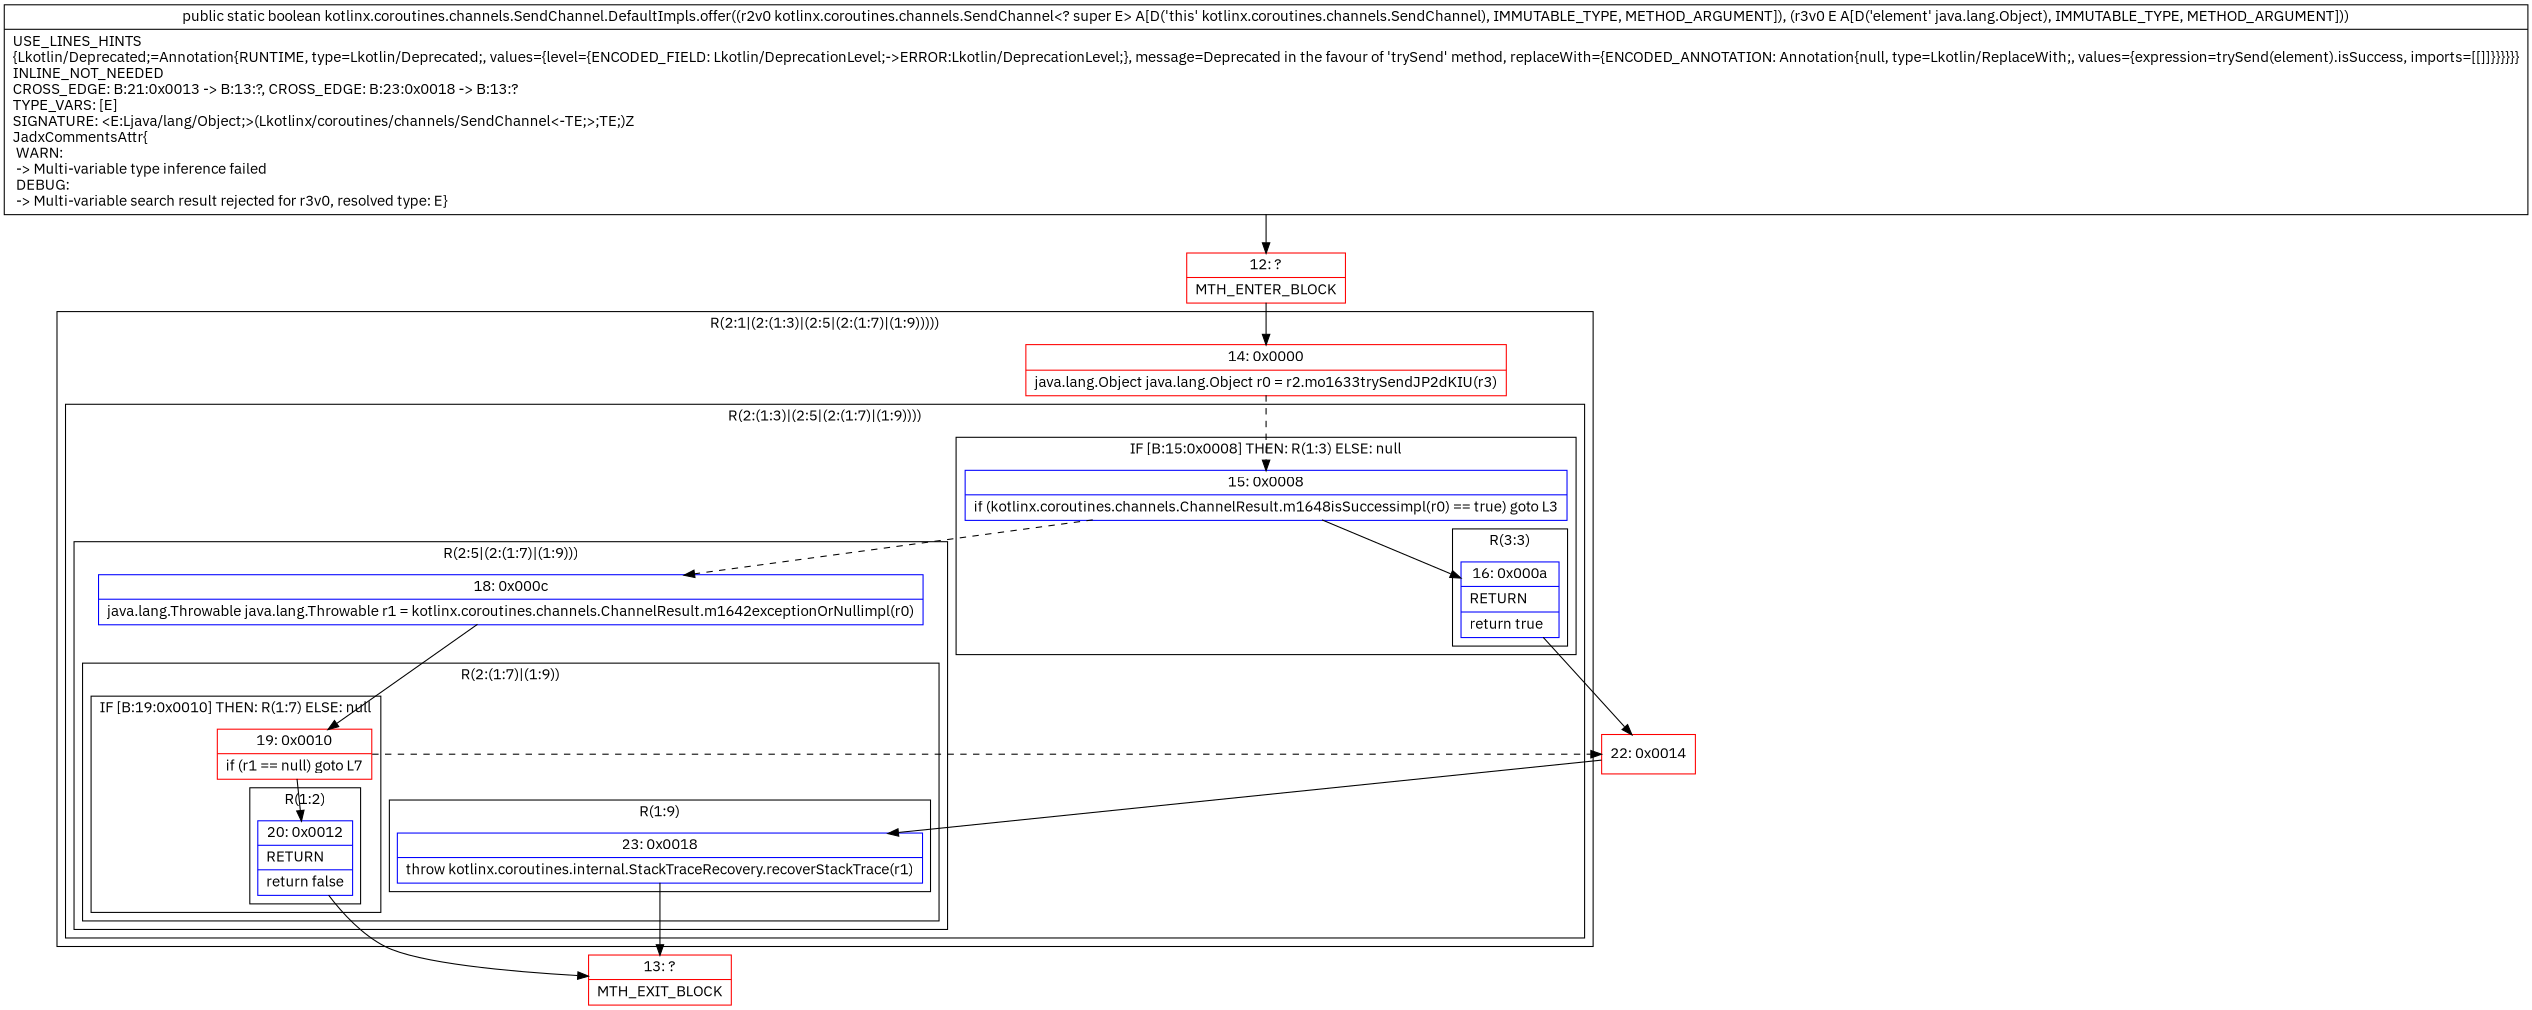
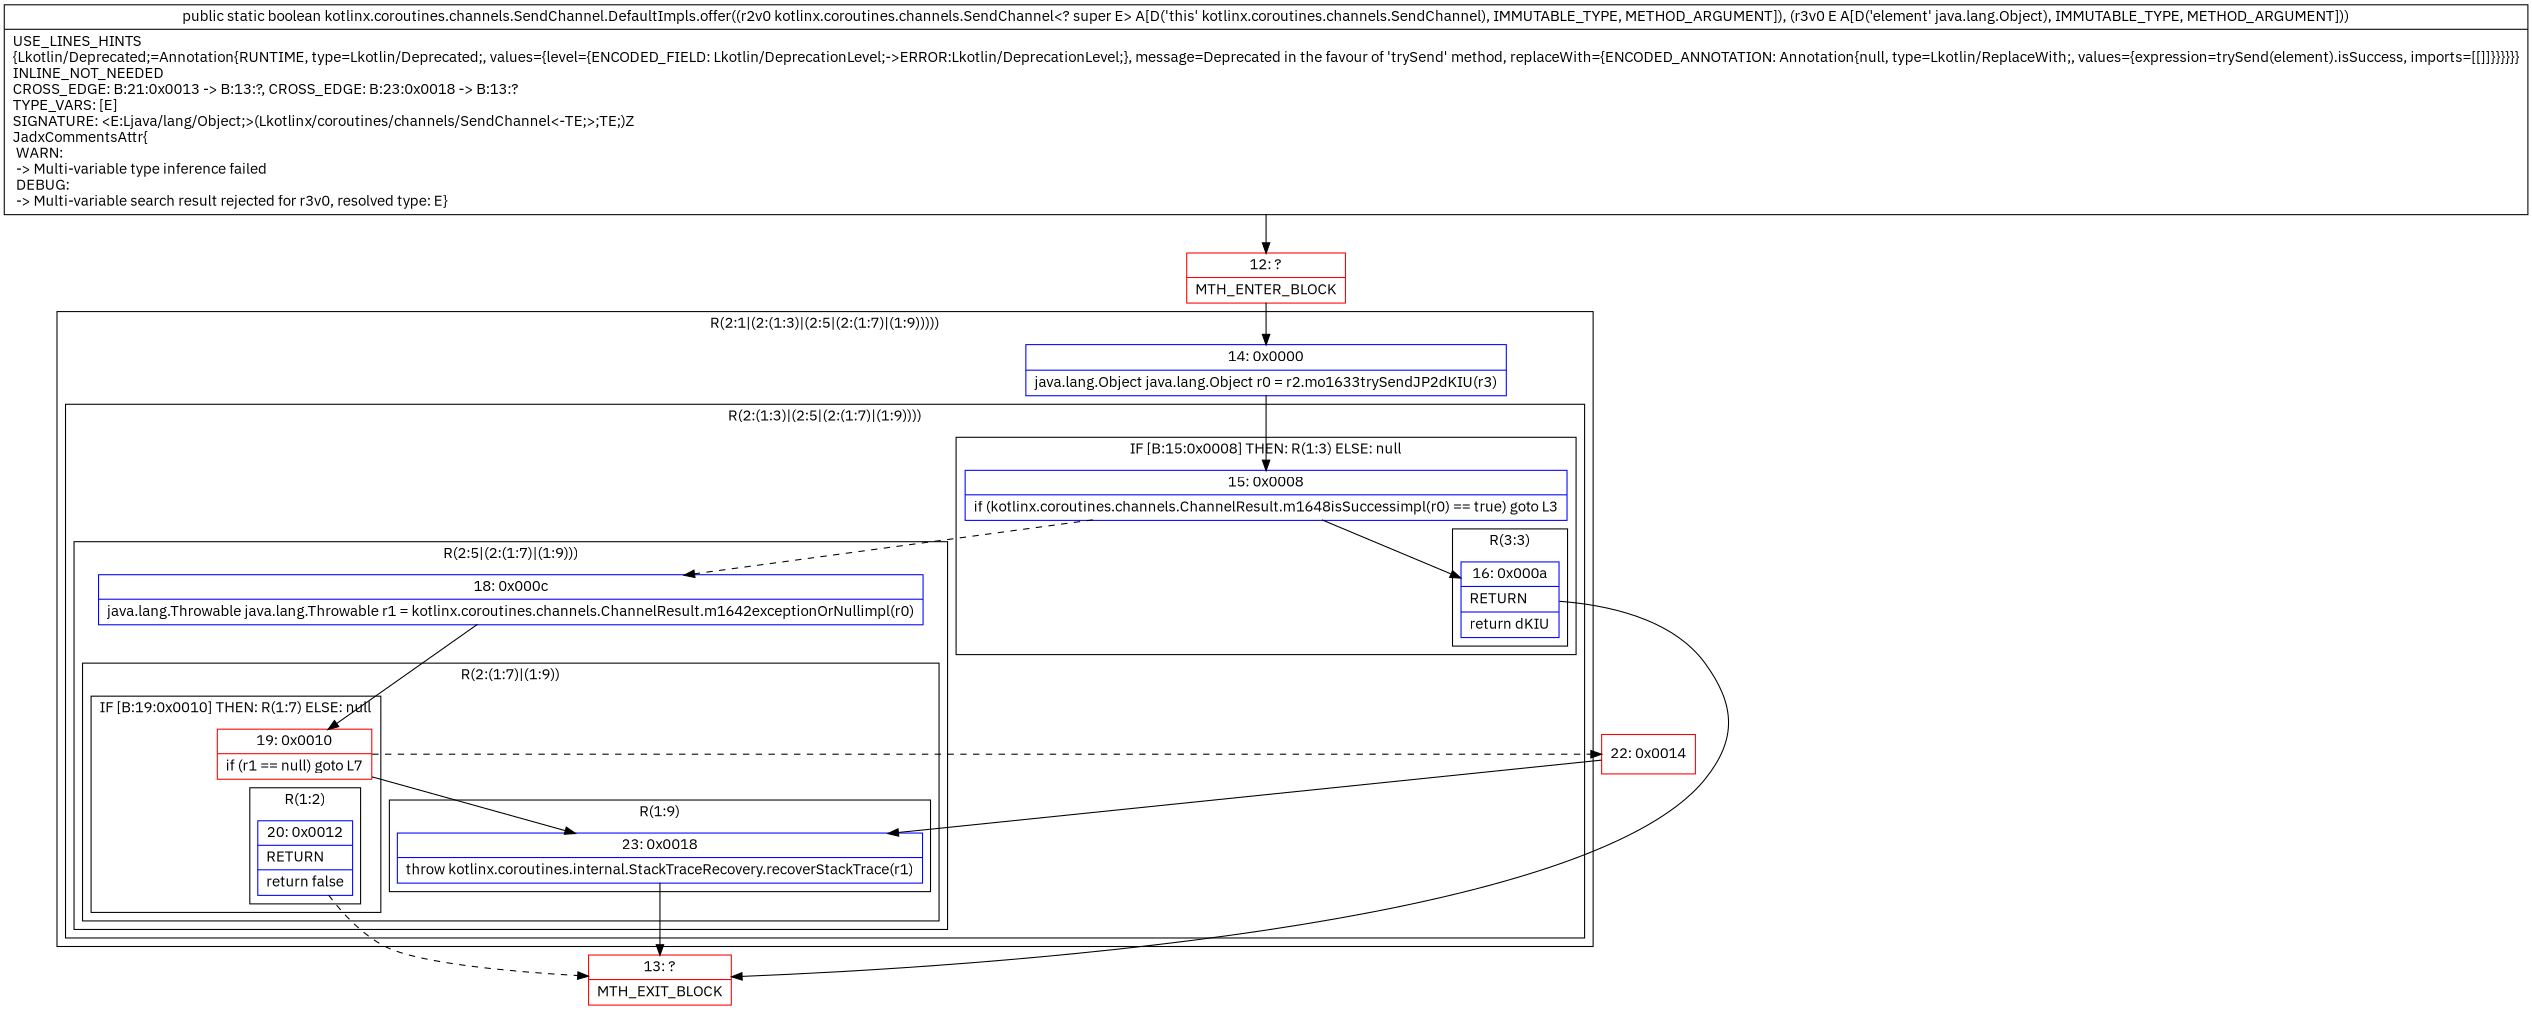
(1266, 370) -> (1266, 370)
(1266, 428) -> (1266, 428)
(1507, 624) -> (1510, 624)
(1578, 675) -> (1382, 910)
(299, 795) -> (483, 808)
(442, 962) -> (442, 962)
